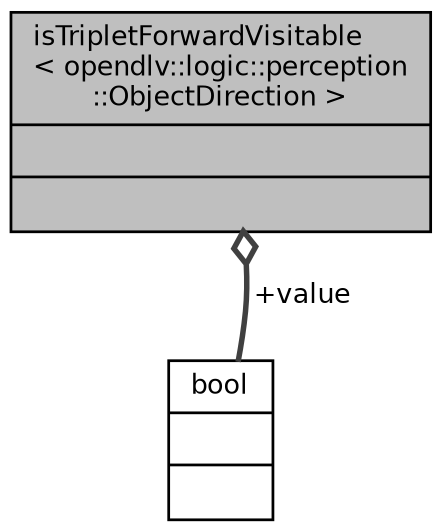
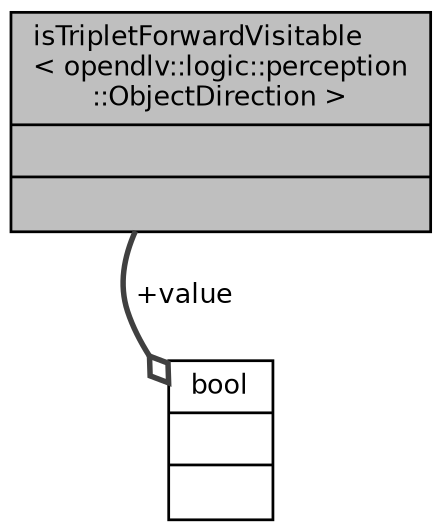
(245, 314) -> (124, 295)
